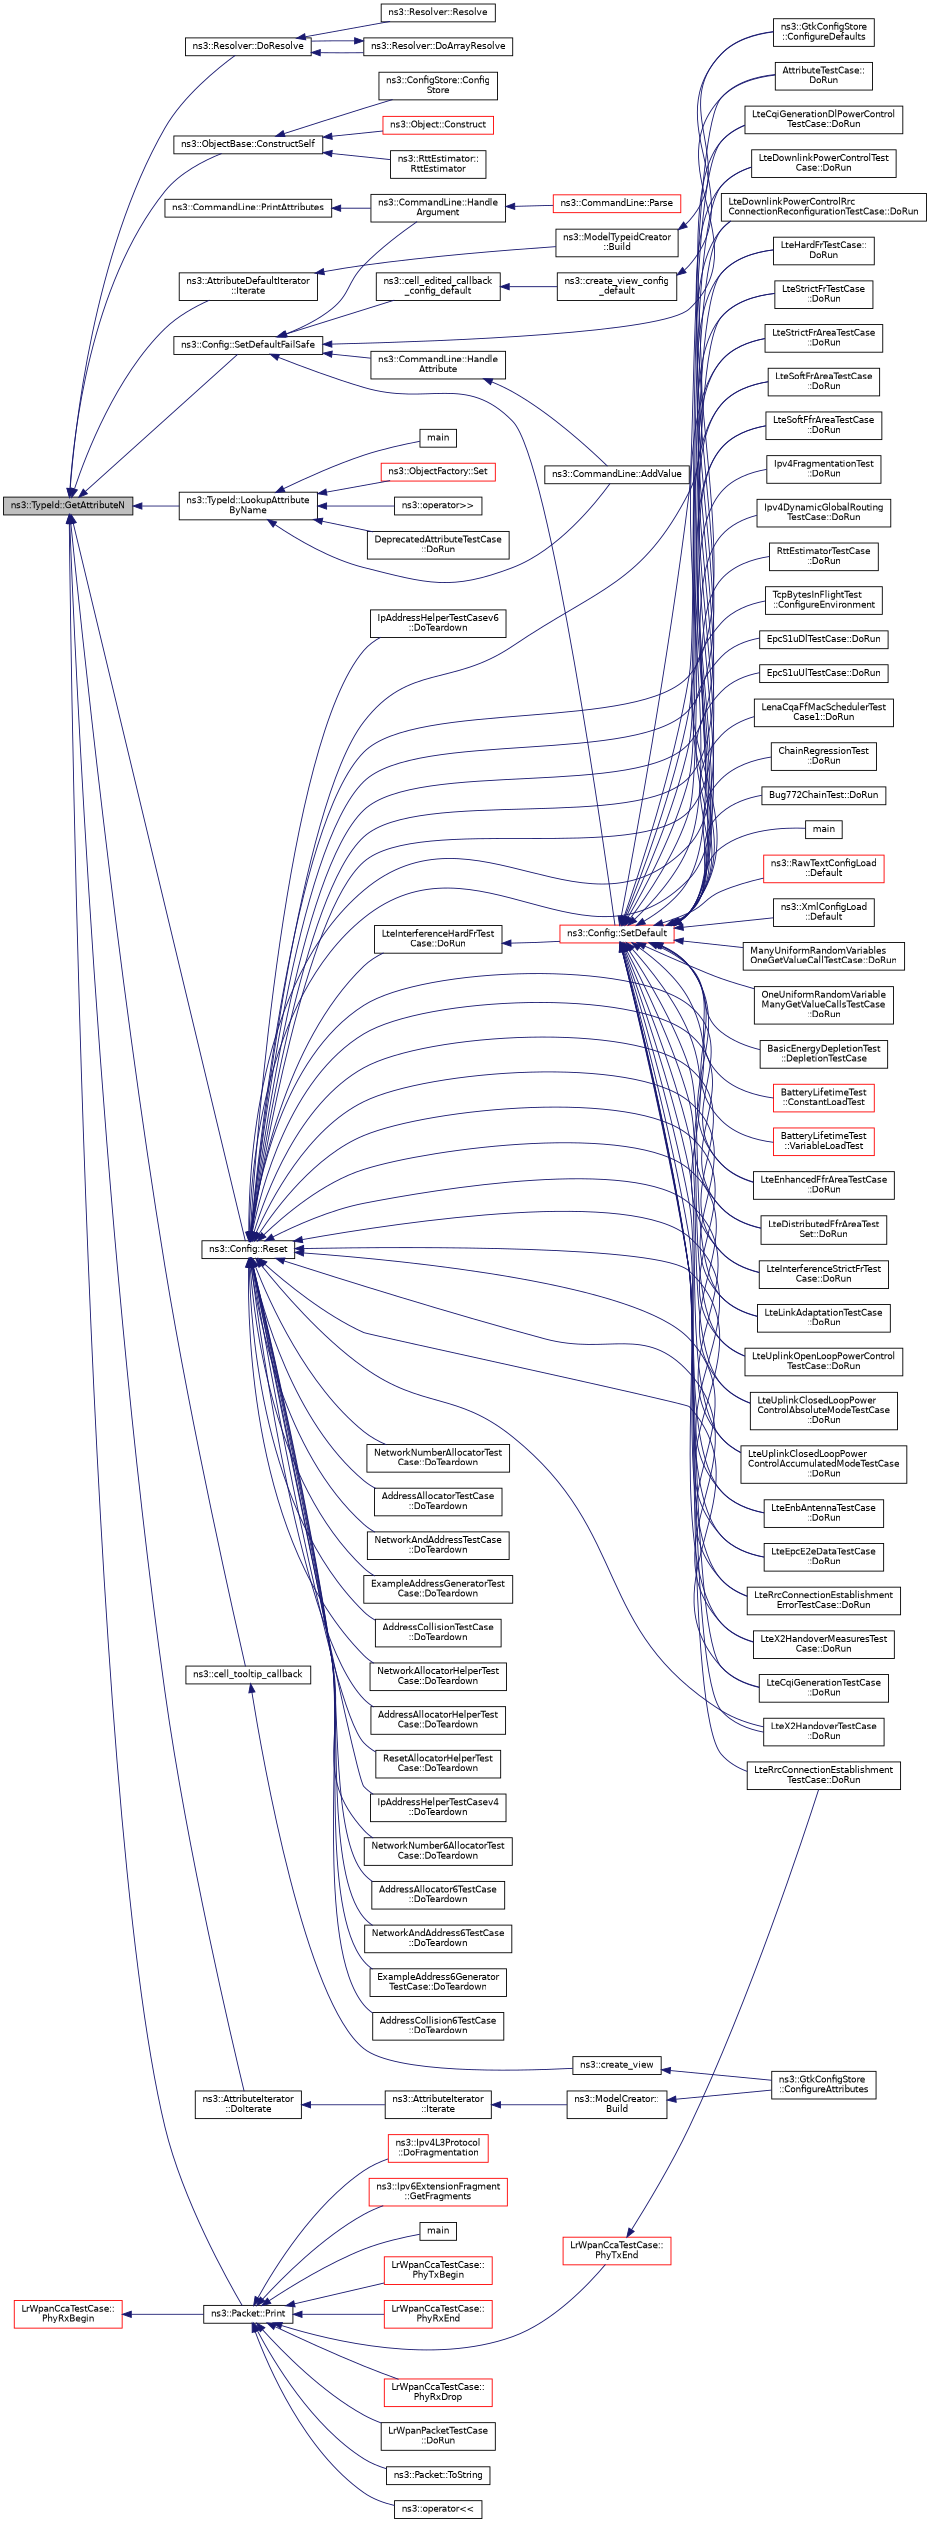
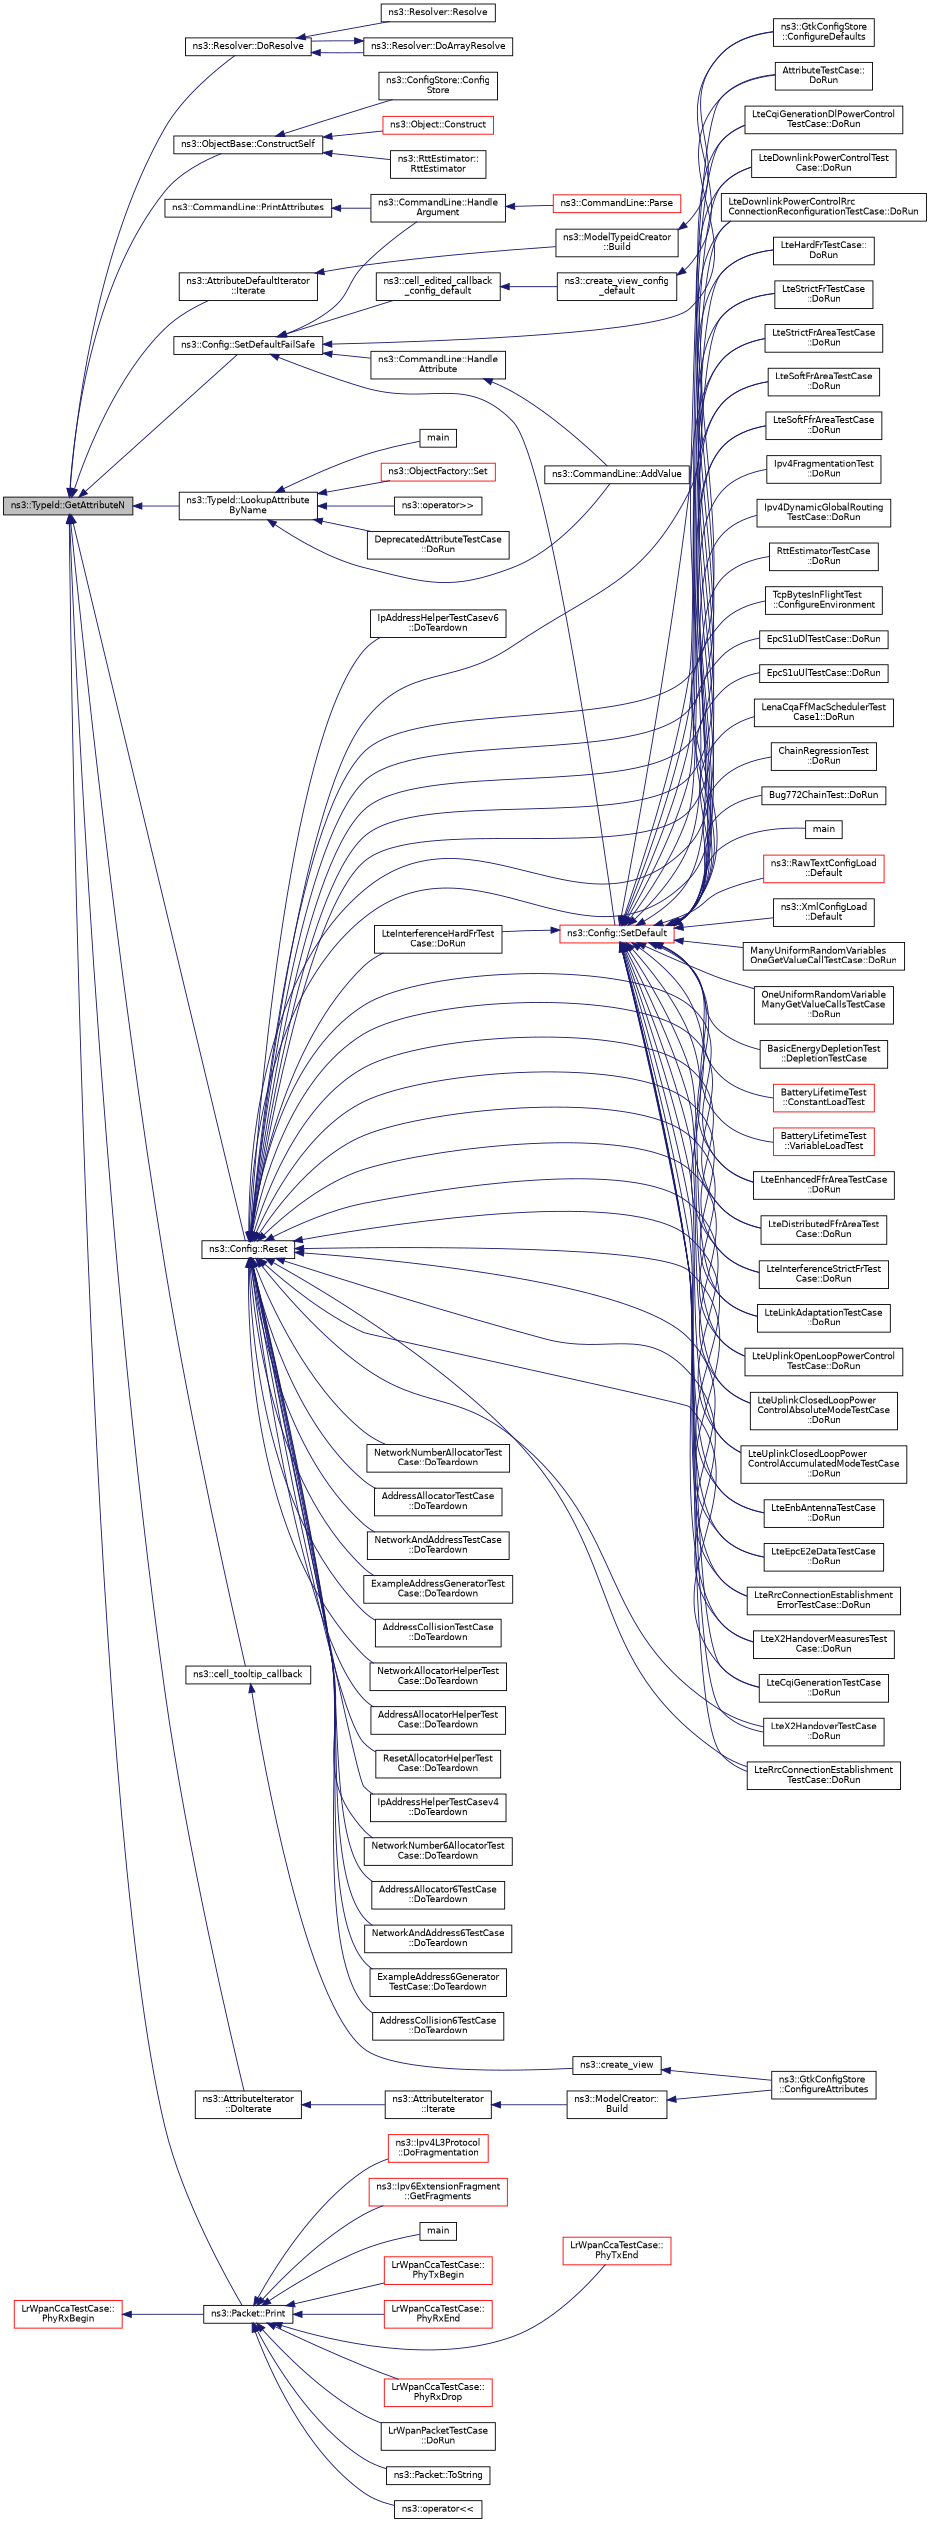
(535, 942) -> (526, 931)
(824, 1230) -> (824, 1230)
(738, 2015) -> (550, 1482)
